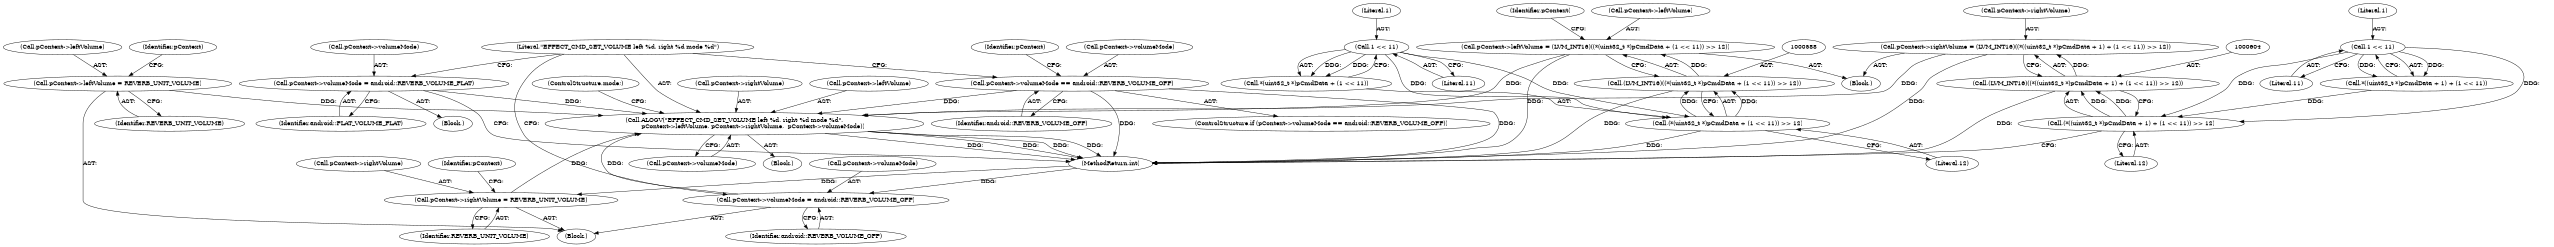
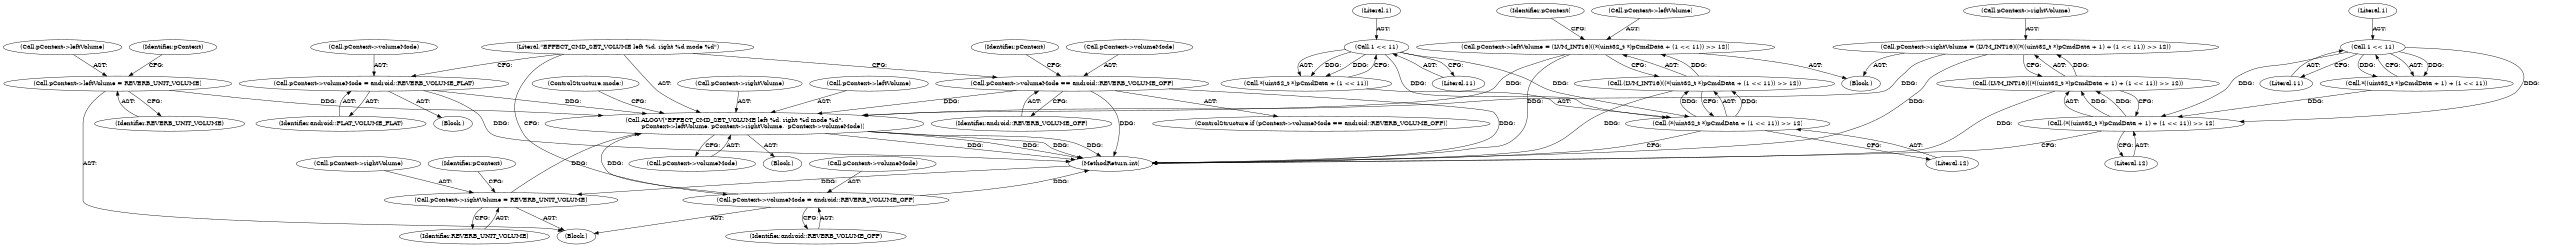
(1804, 47) -> none
(2248, 47) -> none
(373, 102) -> (373, 102)
(502, 124) -> (502, 124)
(1655, 146) -> (1655, 146)
(975, 180) -> (1003, 188)
